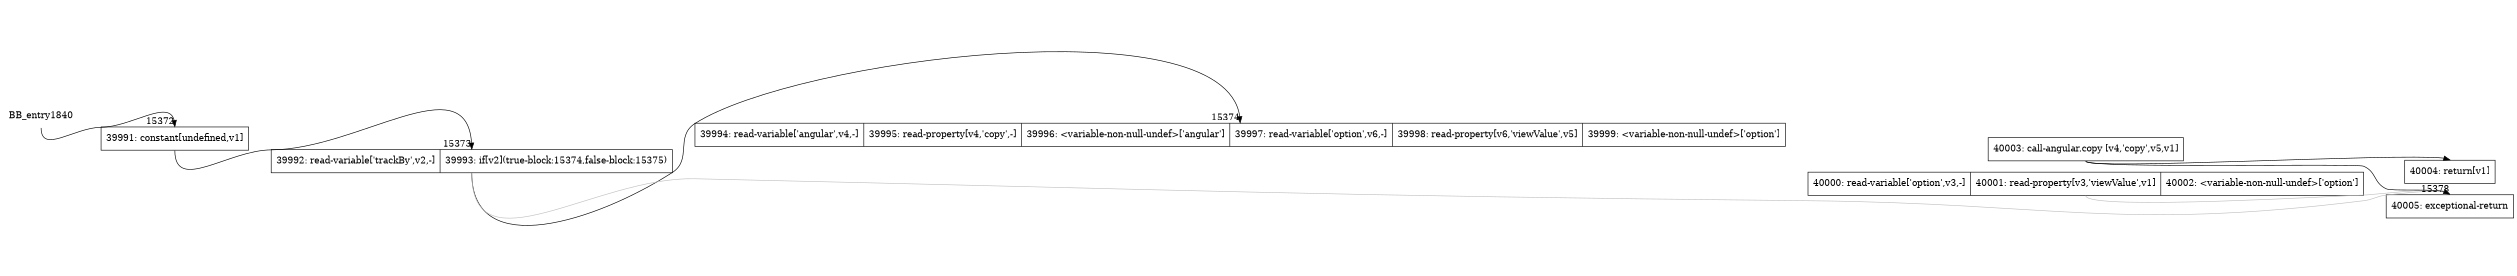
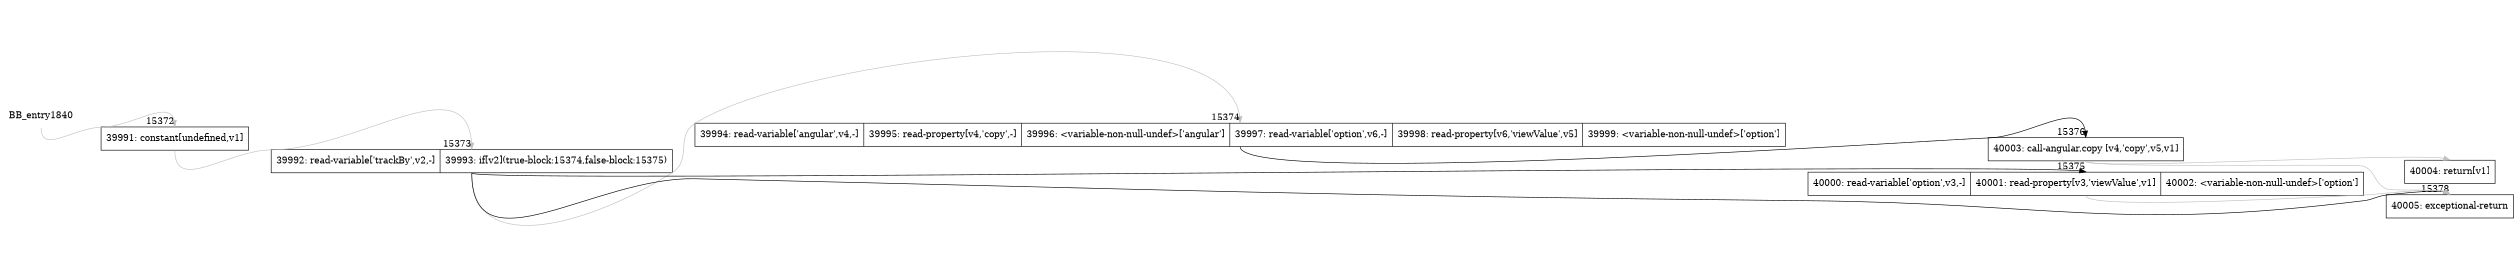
(826, 78) -> (826, 78)
(106, 127) -> (106, 127)
(327, 140) -> (327, 140)
none -> (1666, 155)
(2265, 161) -> (2265, 161)
(2270, 165) -> (2270, 165)
none -> (1276, 173)
(1442, 196) -> (1442, 196)
